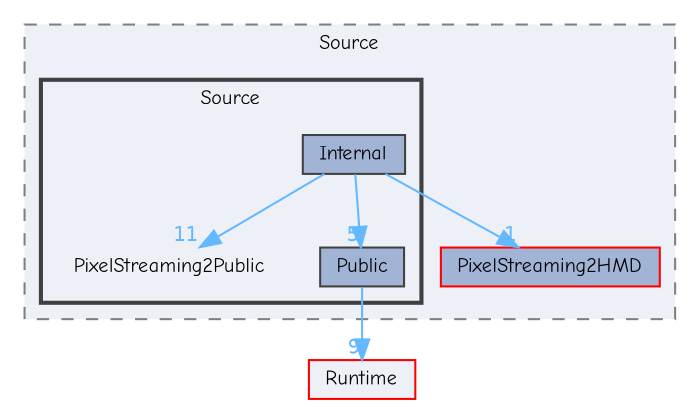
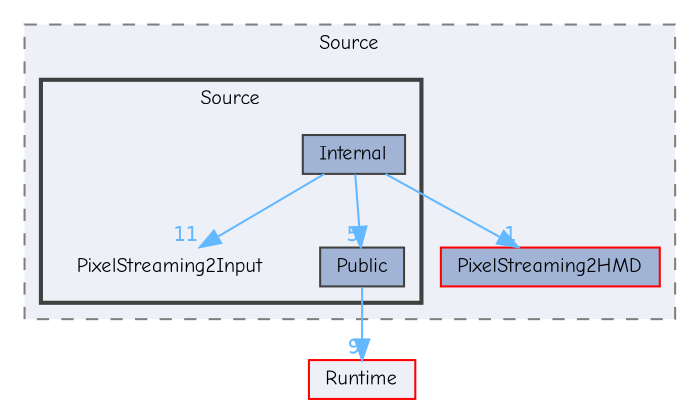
(170, 267) -> (170, 267)
